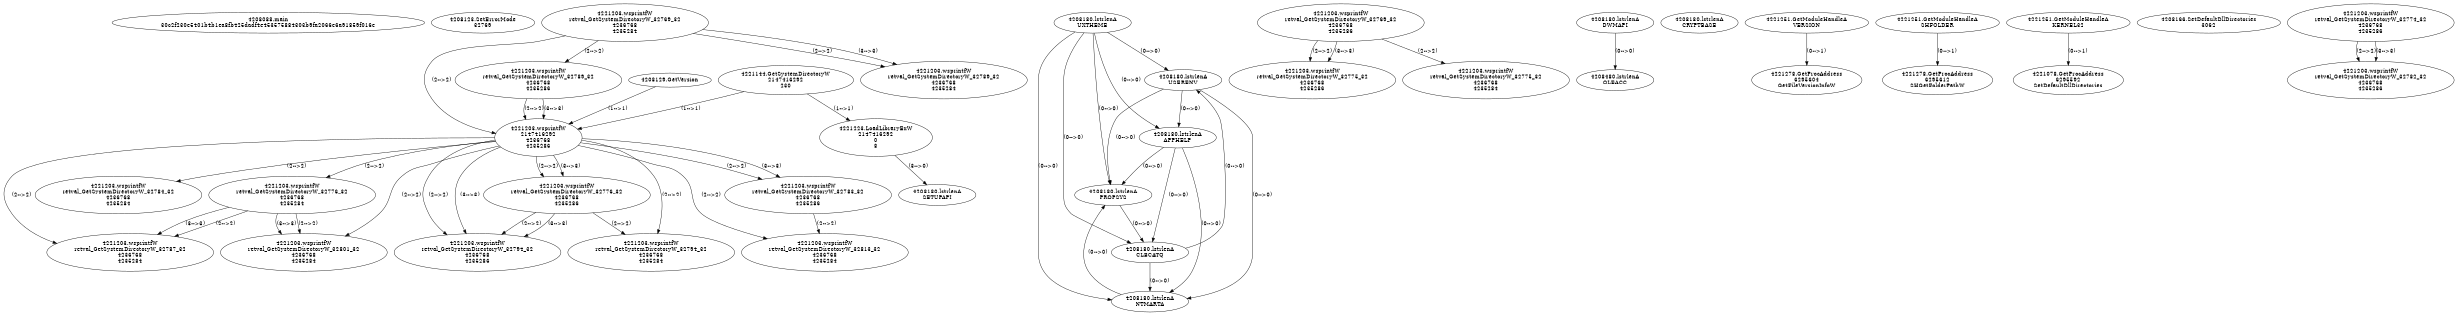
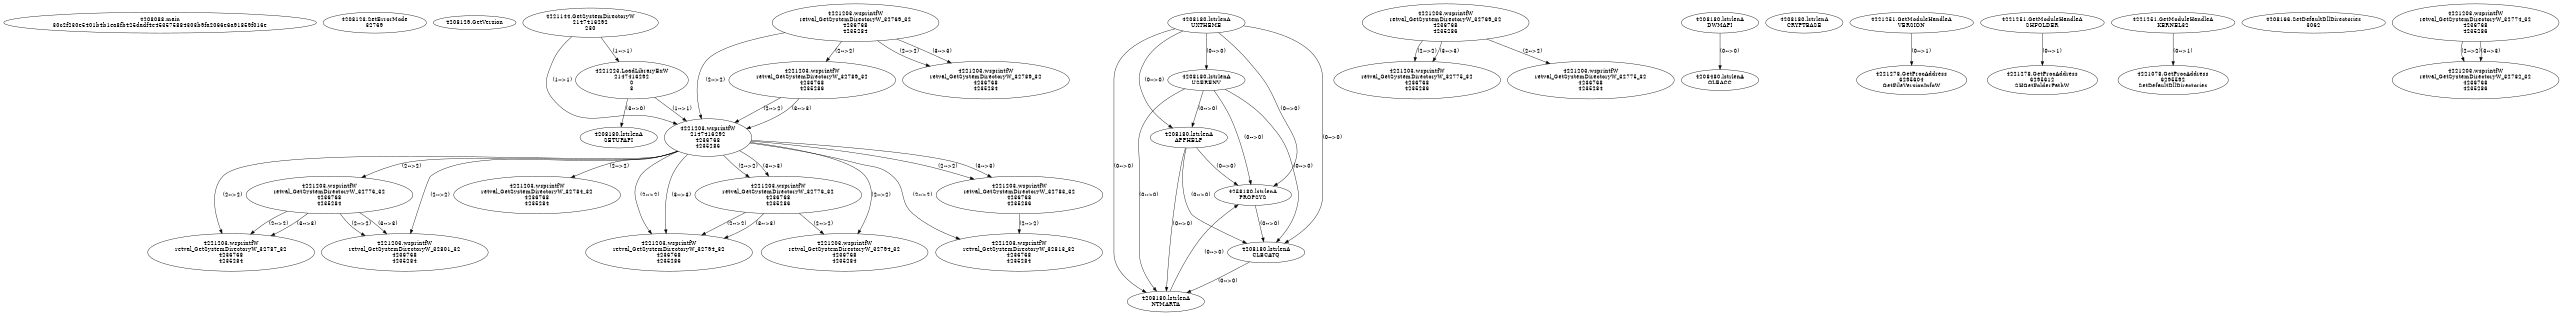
(614, 105) -> (669, 108)
(1225, 178) -> (1288, 154)
(1113, 195) -> (1253, 195)
